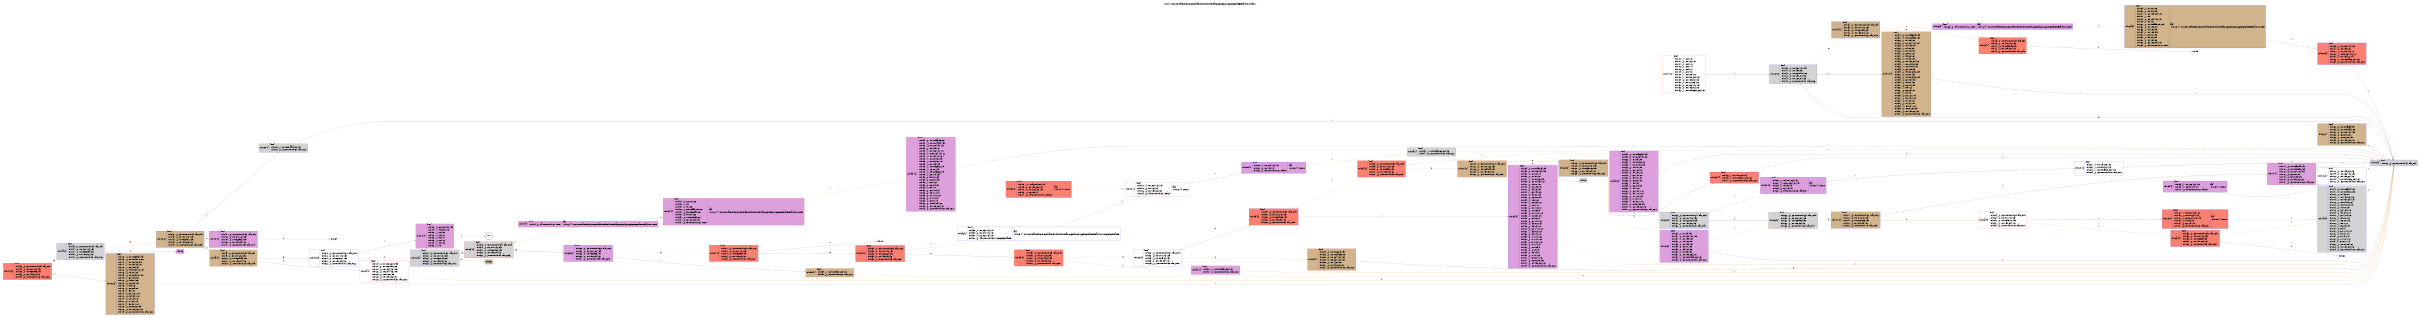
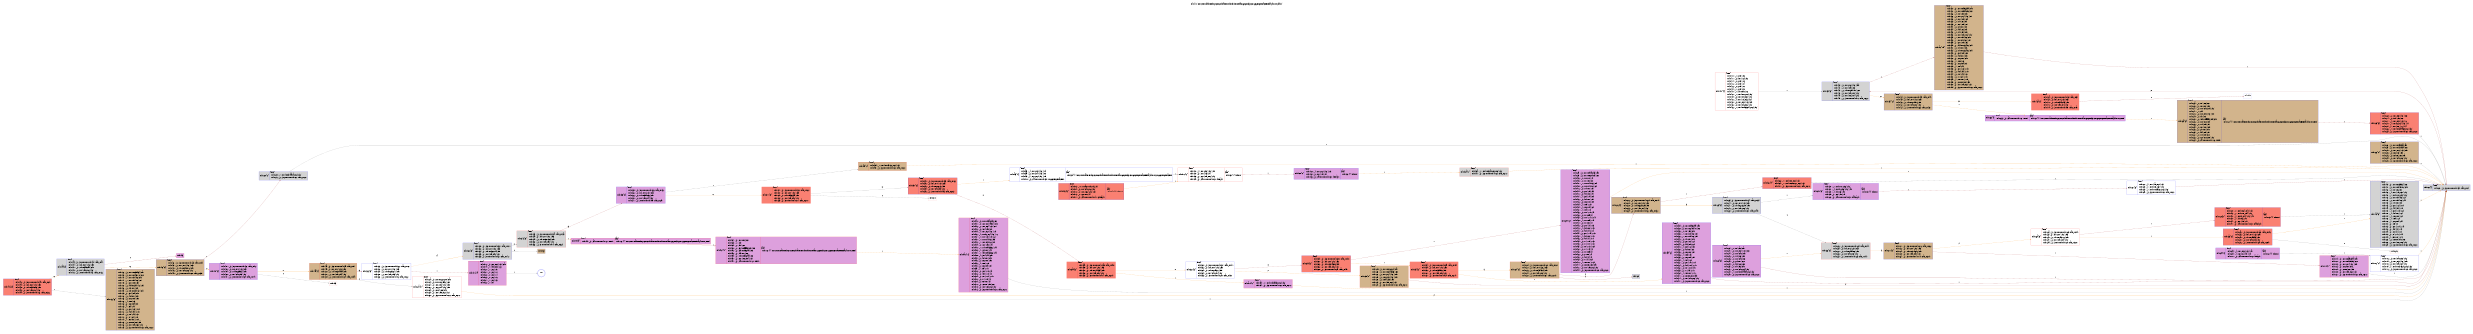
(206, 249) -> (283, 271)
